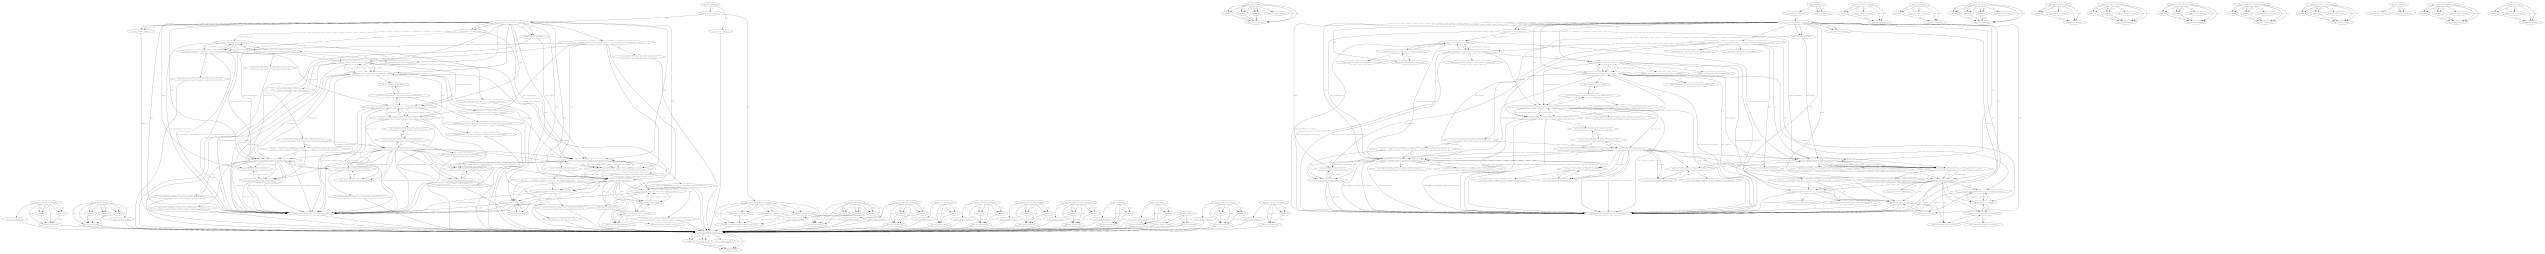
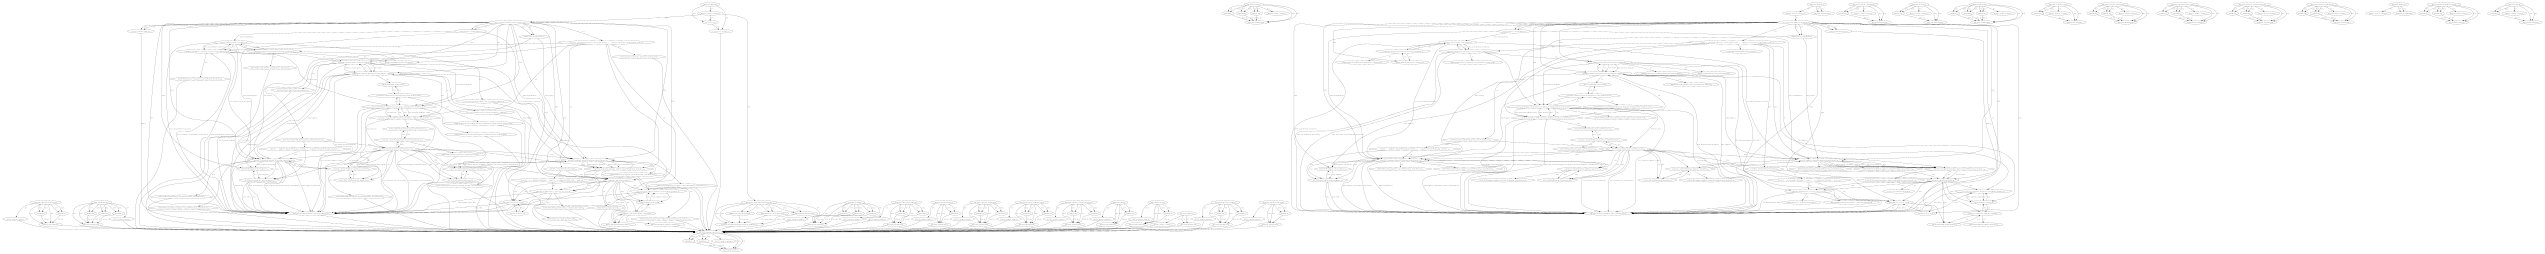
none -> (710, 22)
(1691, 51) -> none
